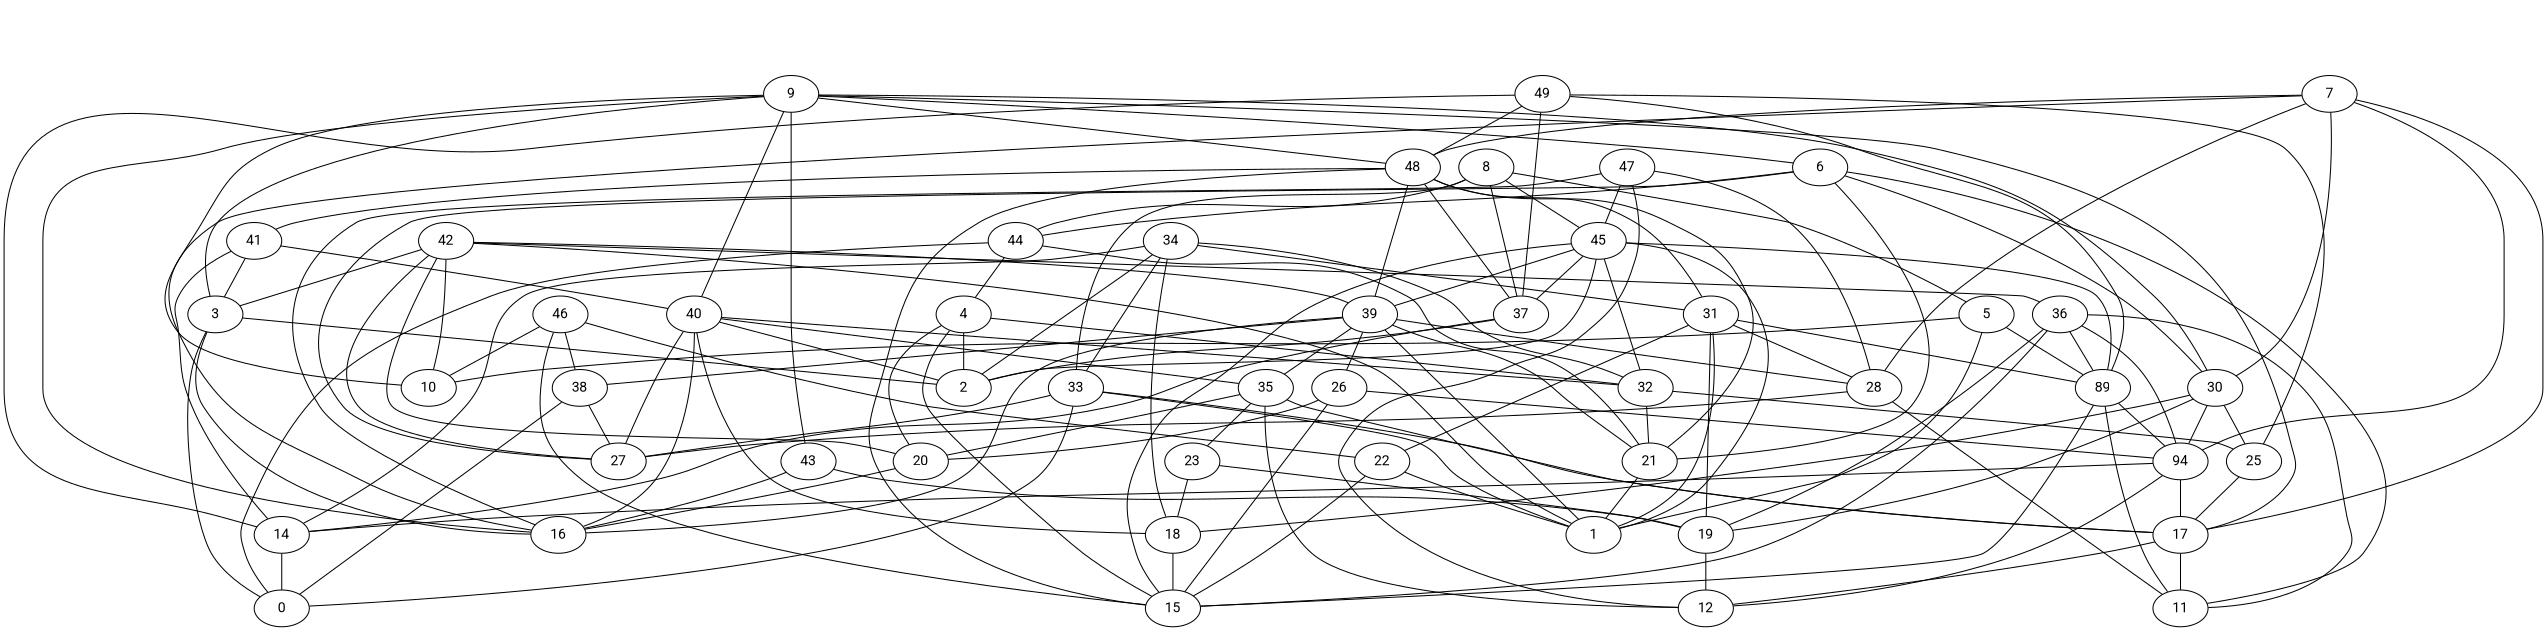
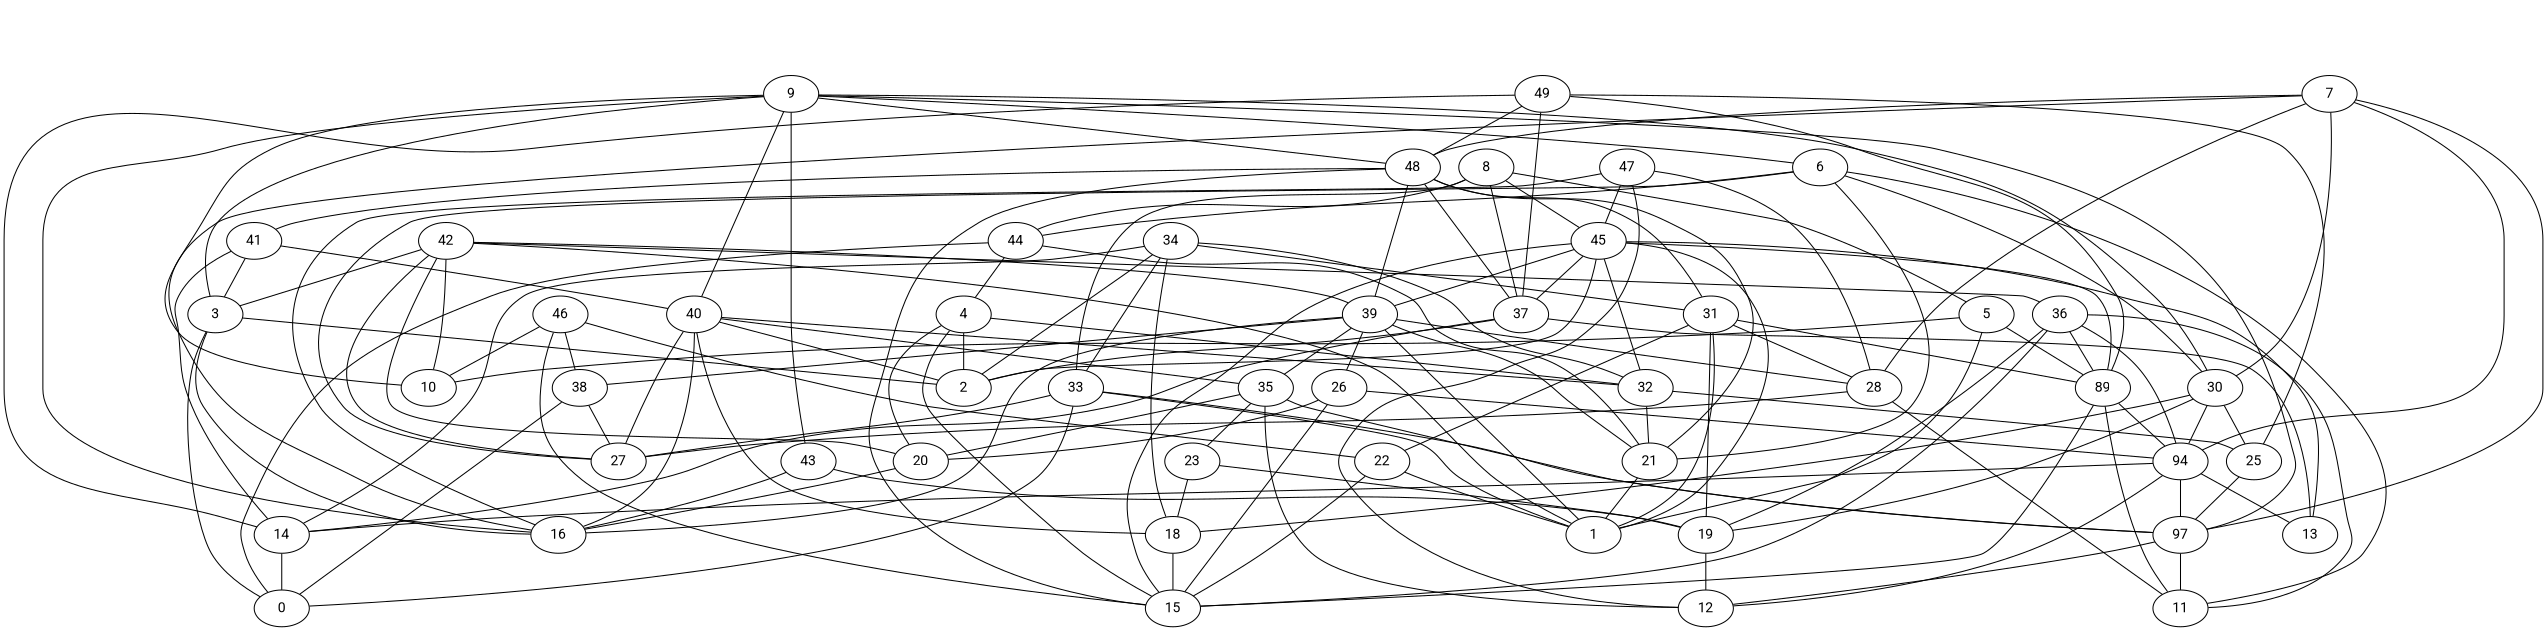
(2180, 535) -> (2180, 535)
none -> (2310, 535)
